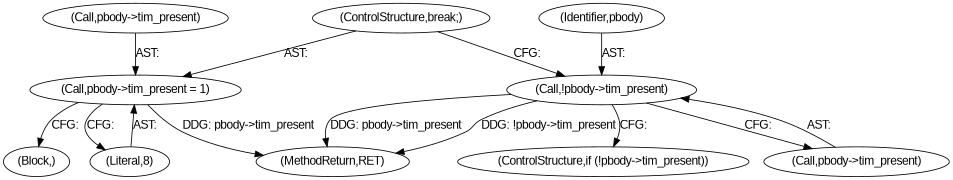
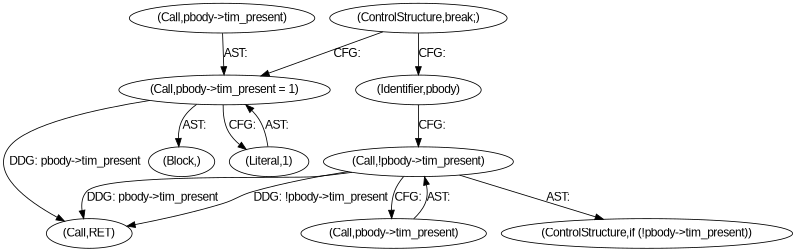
(497, 53) -> (418, 50)
(298, 54) -> (349, 54)
(615, 54) -> (434, 126)
(67, 126) -> (196, 126)
(635, 126) -> (560, 198)
(130, 162) -> (269, 162)
(333, 162) -> (89, 233)
